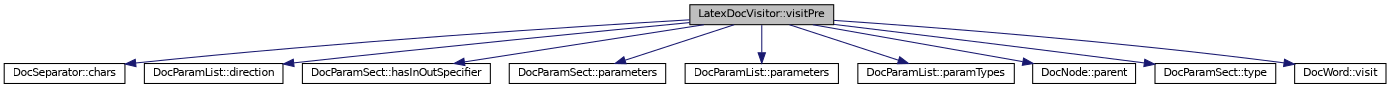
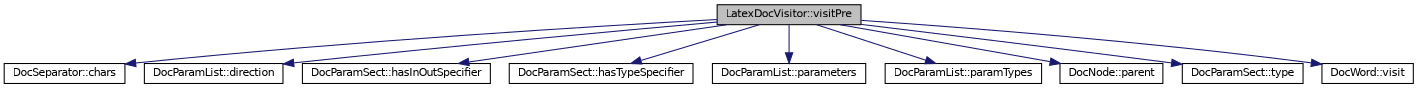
(587, 73) -> (601, 73)
